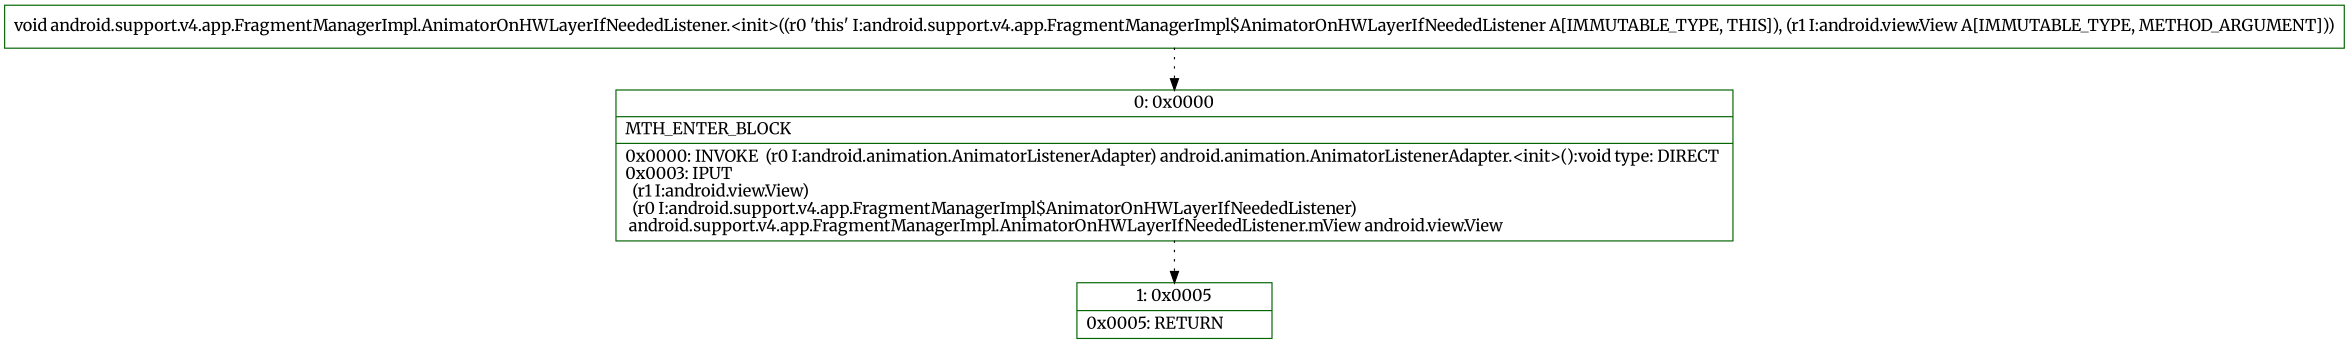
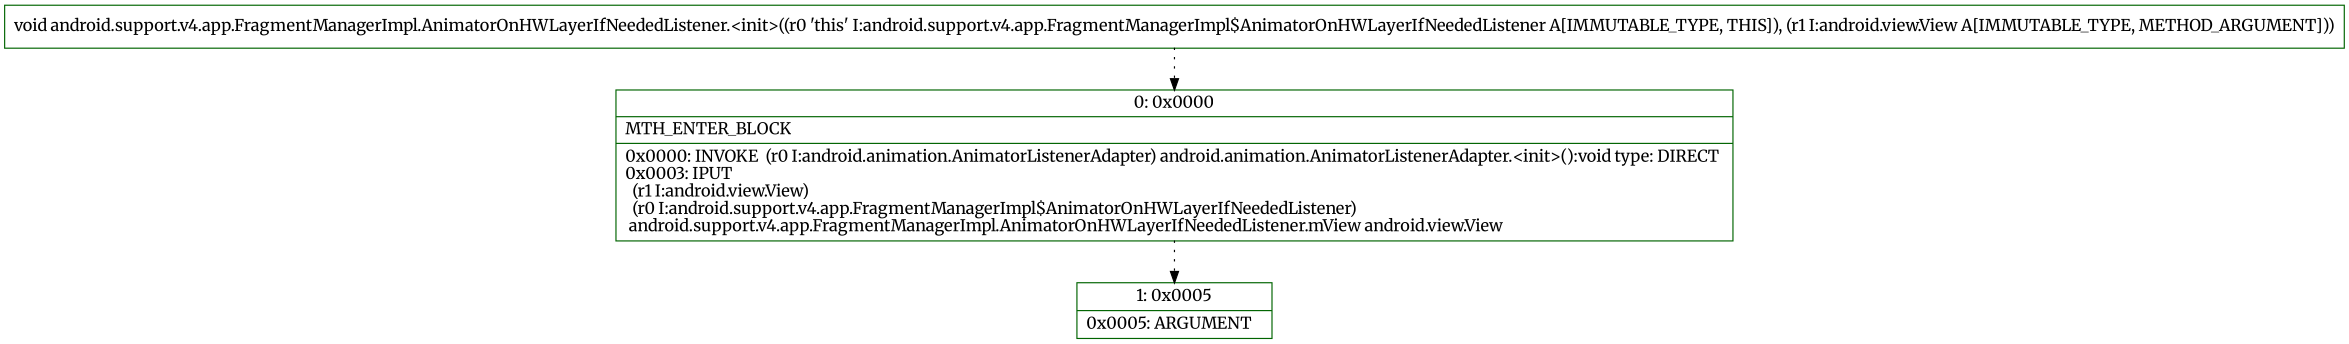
(1160, 324) -> (1174, 324)
